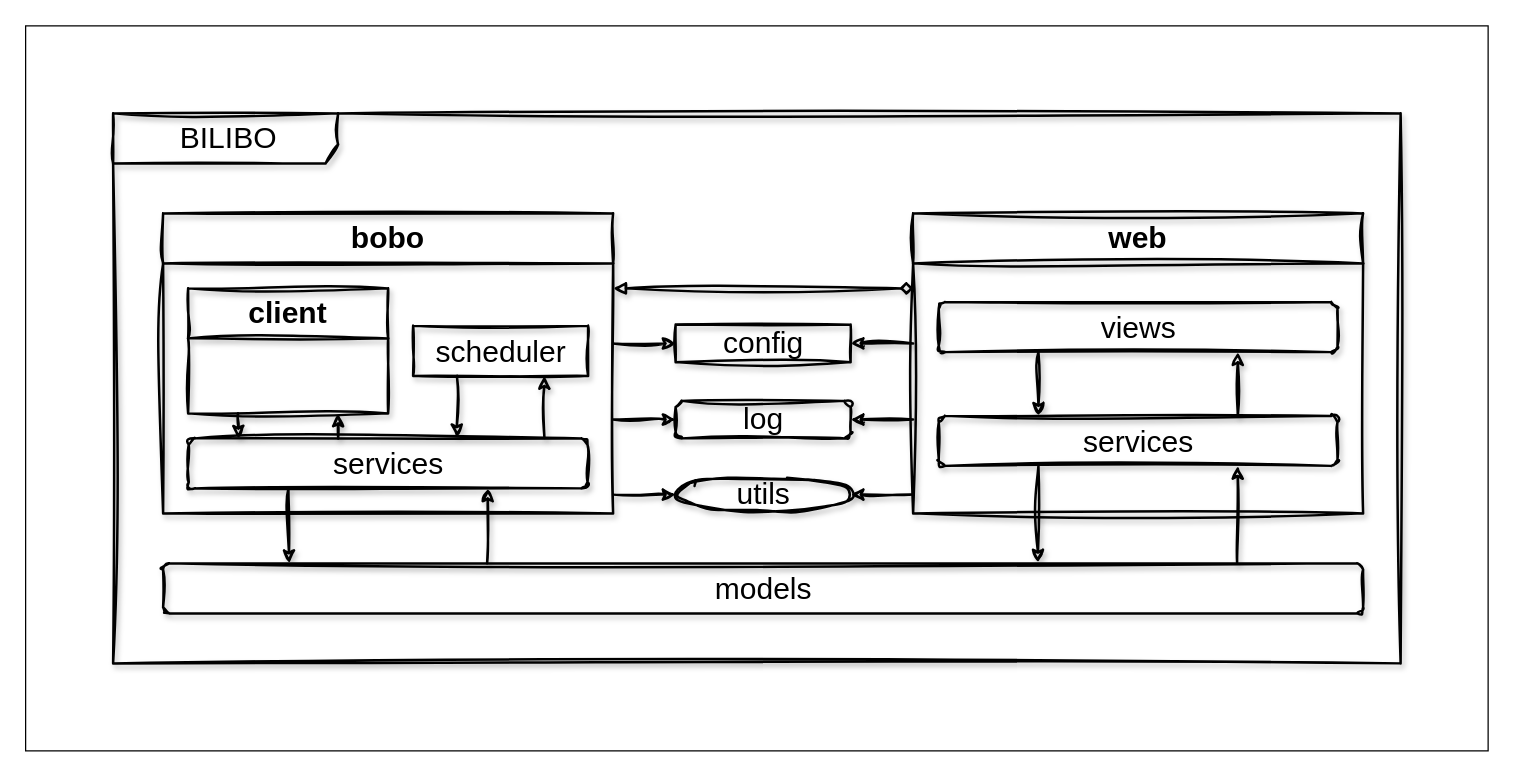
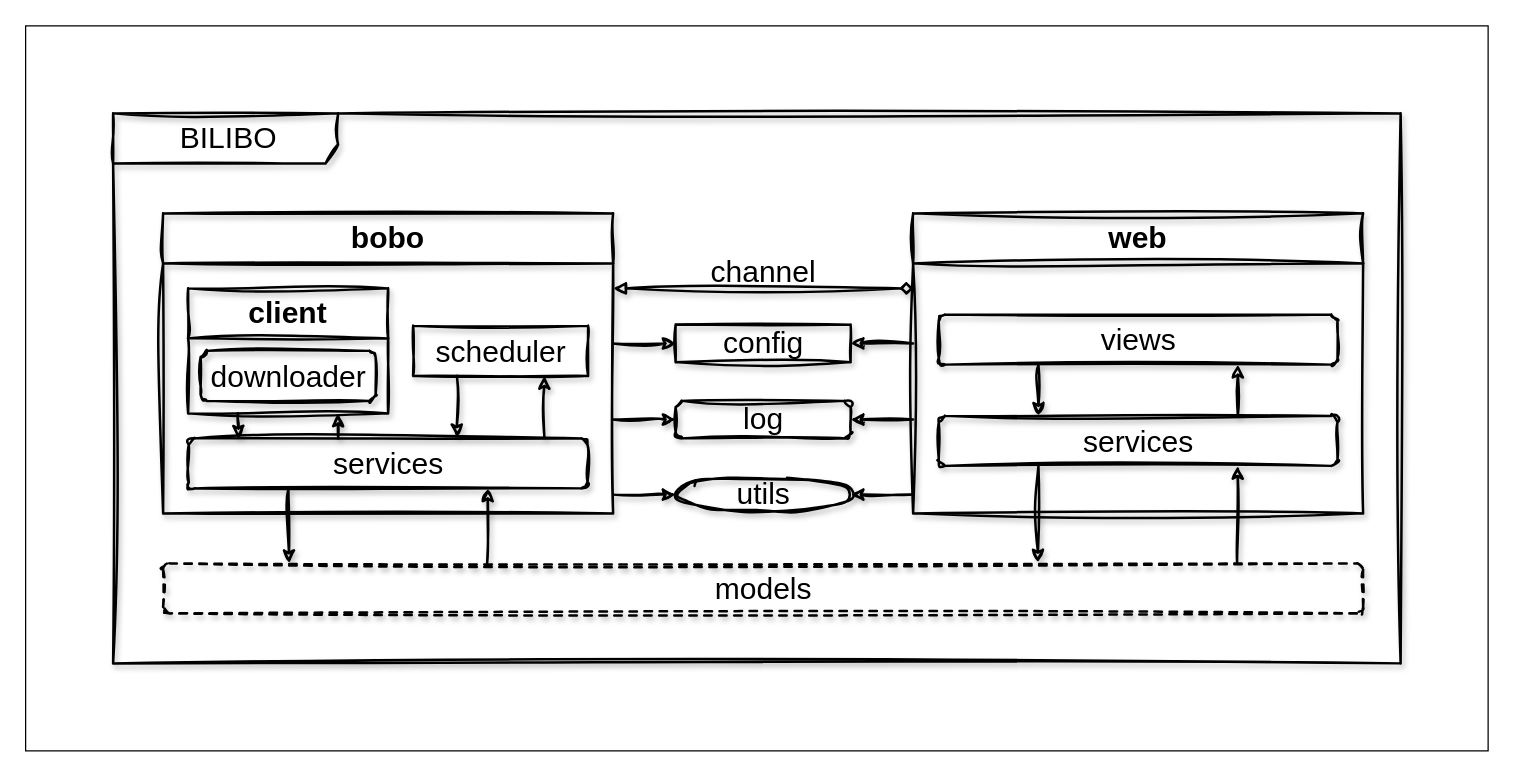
none -> (763, 272)
(1138, 327) -> (1138, 339)
none -> (288, 376)
(763, 588) -> (763, 588)
